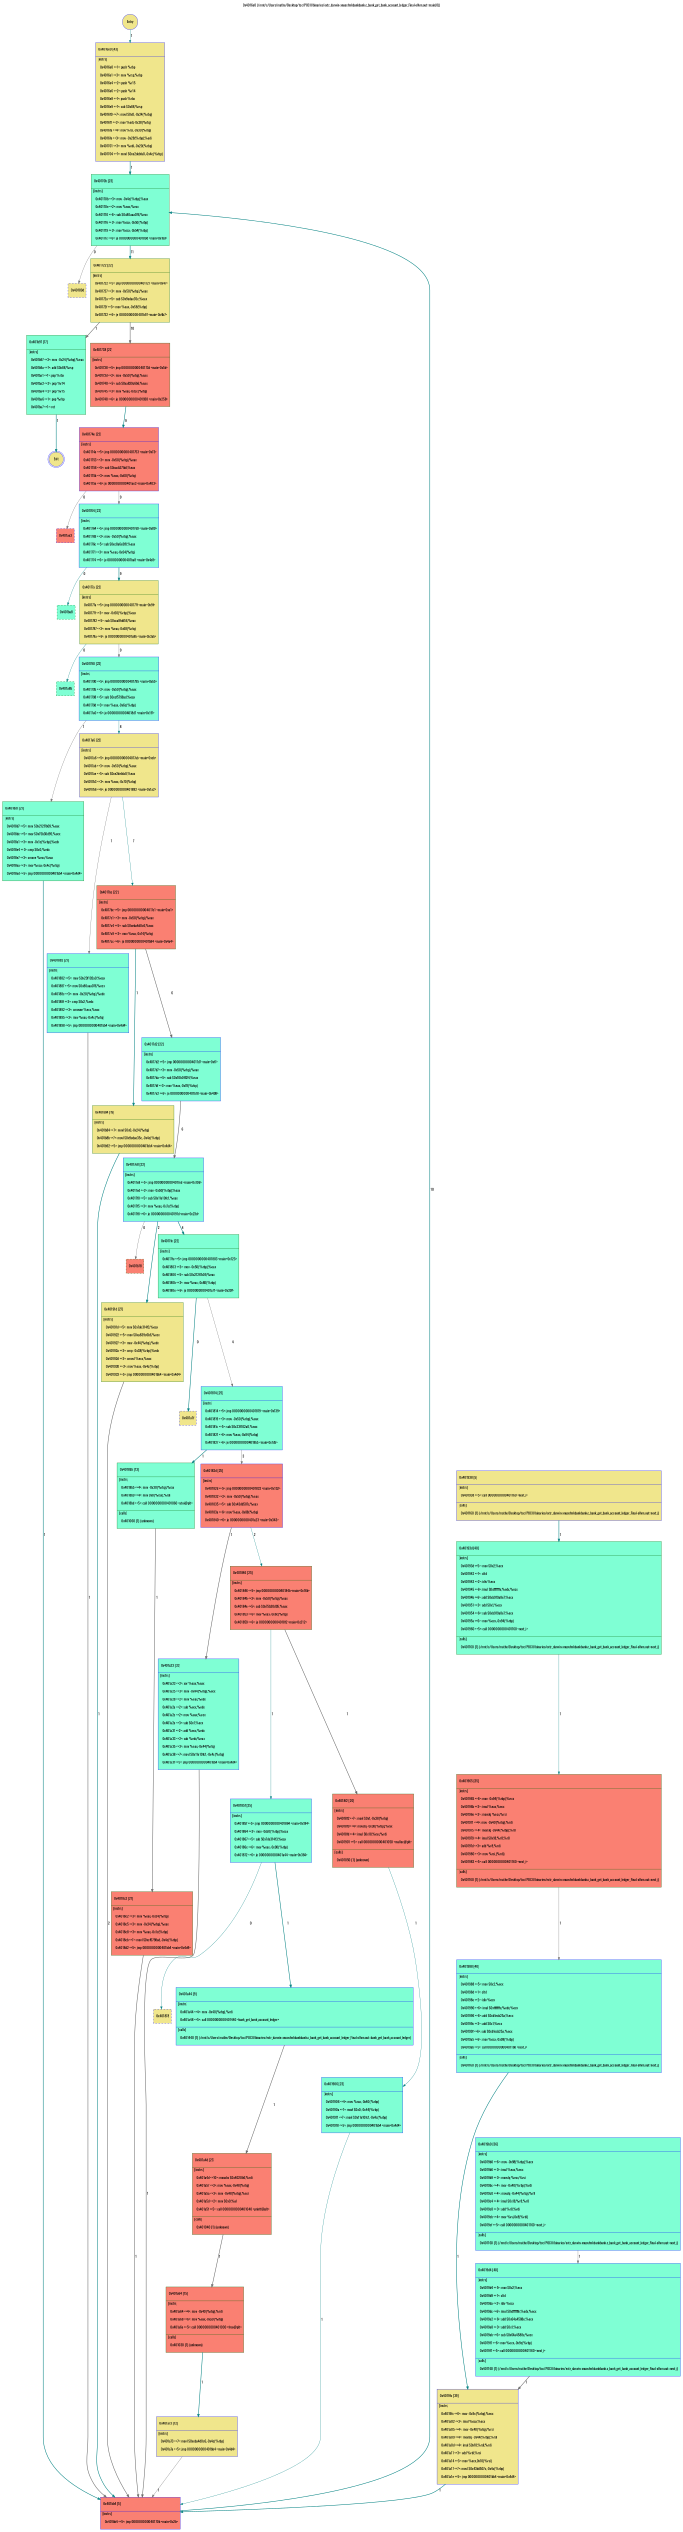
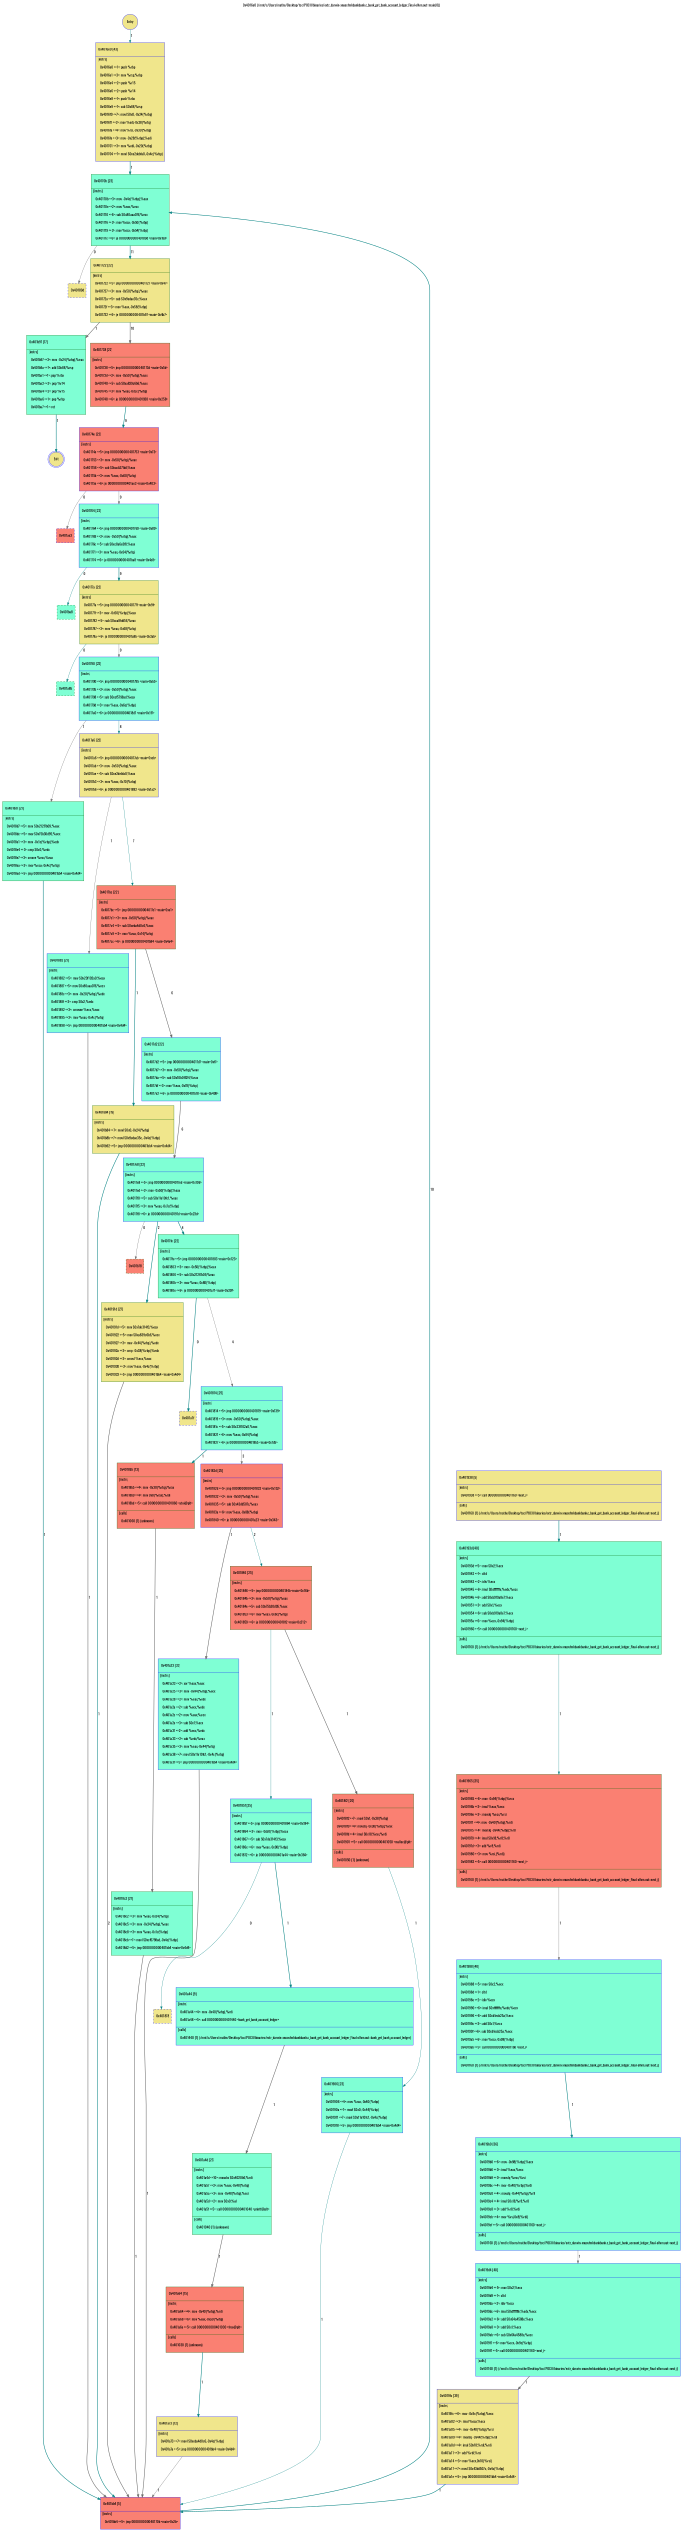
(156, 1496) -> (156, 1496)
(152, 1923) -> (152, 1923)
(232, 2194) -> (232, 2194)
(458, 2225) -> (568, 2104)
